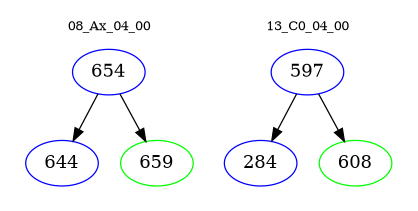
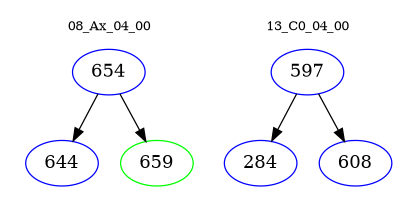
(356, 163) -> (356, 163)
